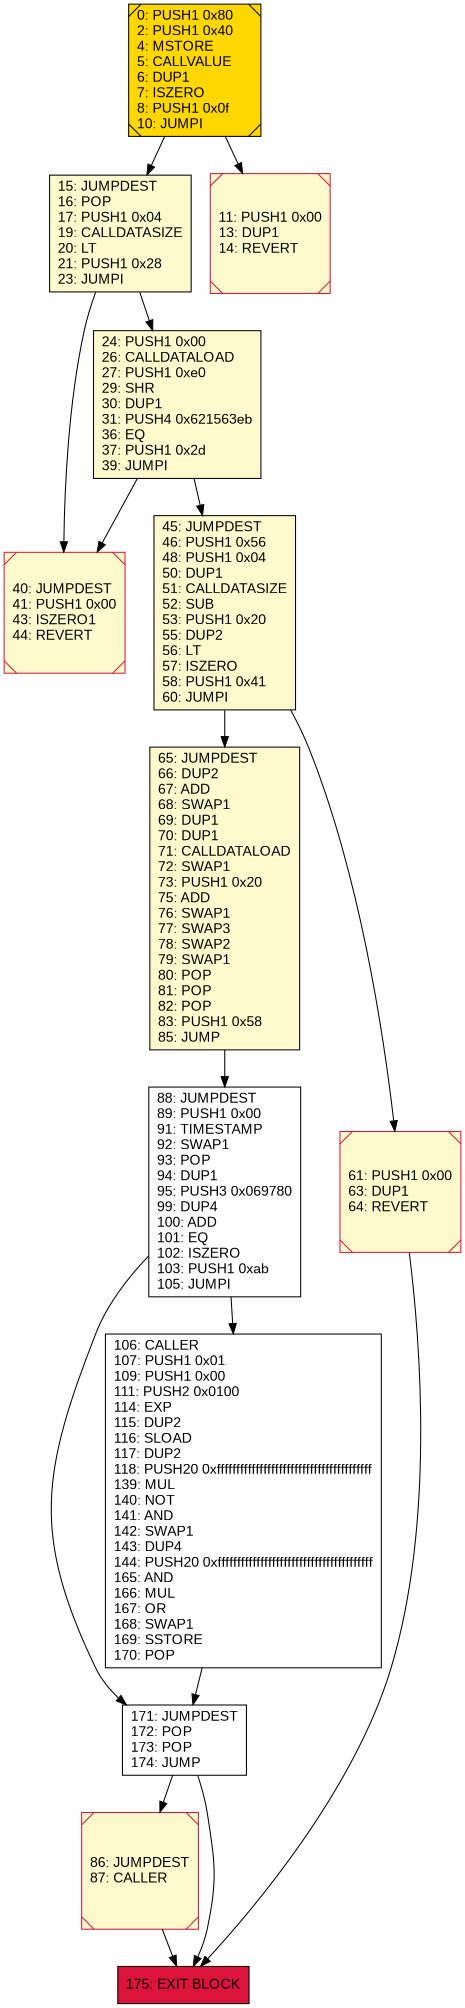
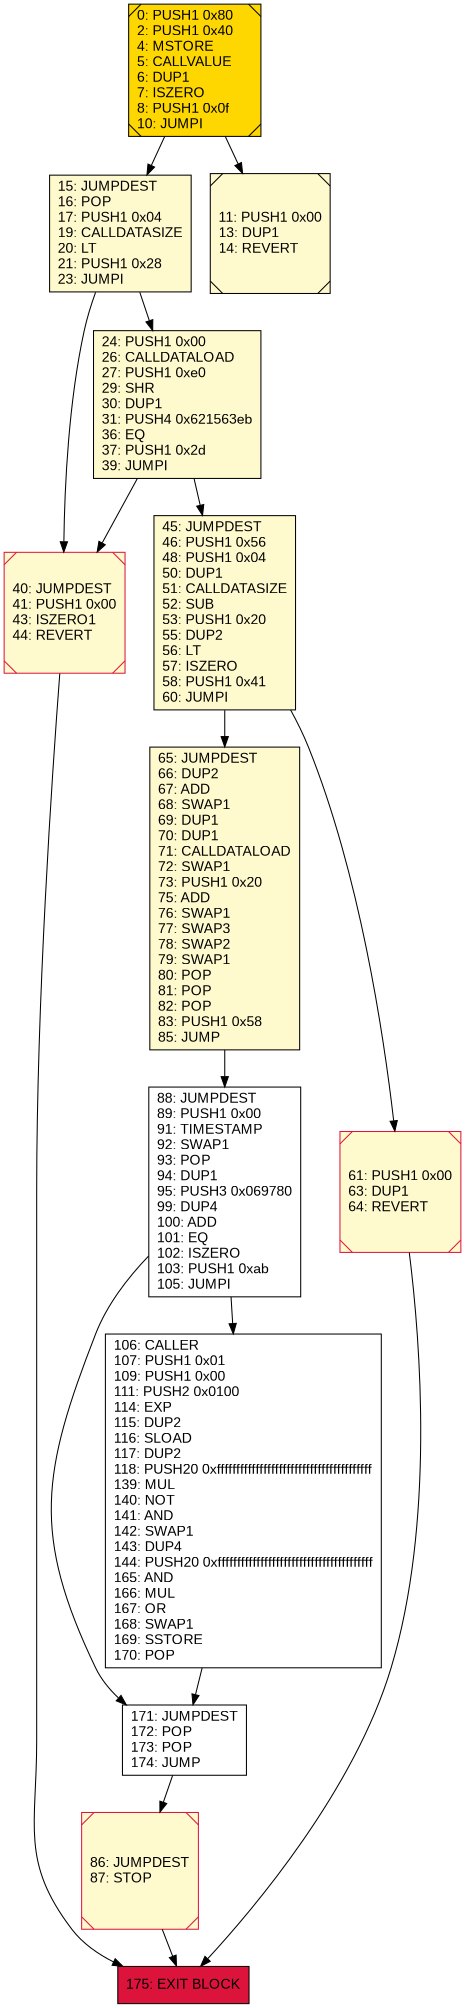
(270, 234) -> (270, 234)
(214, 1866) -> (37, 1332)
(140, 1871) -> (140, 1871)
